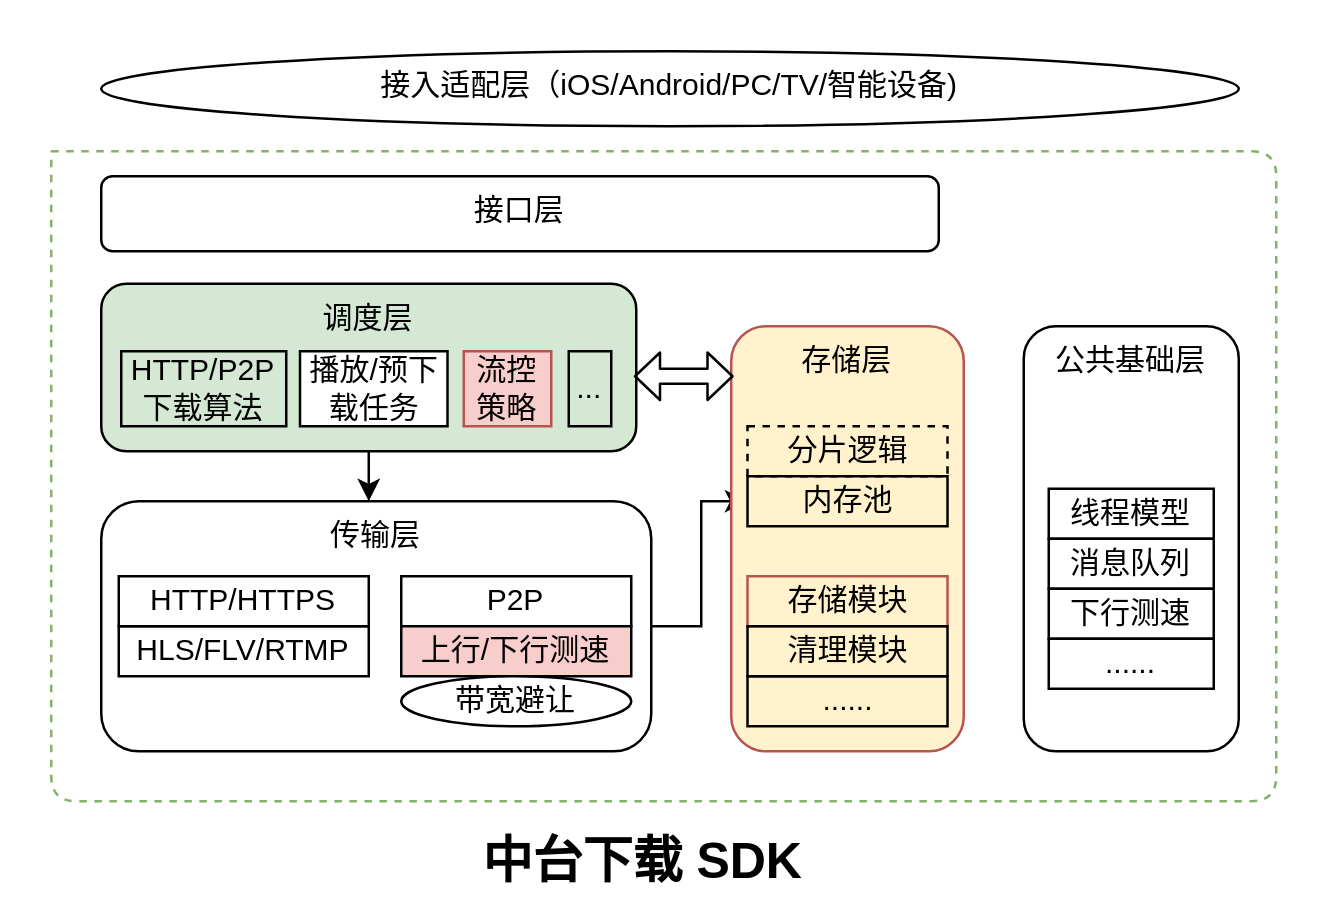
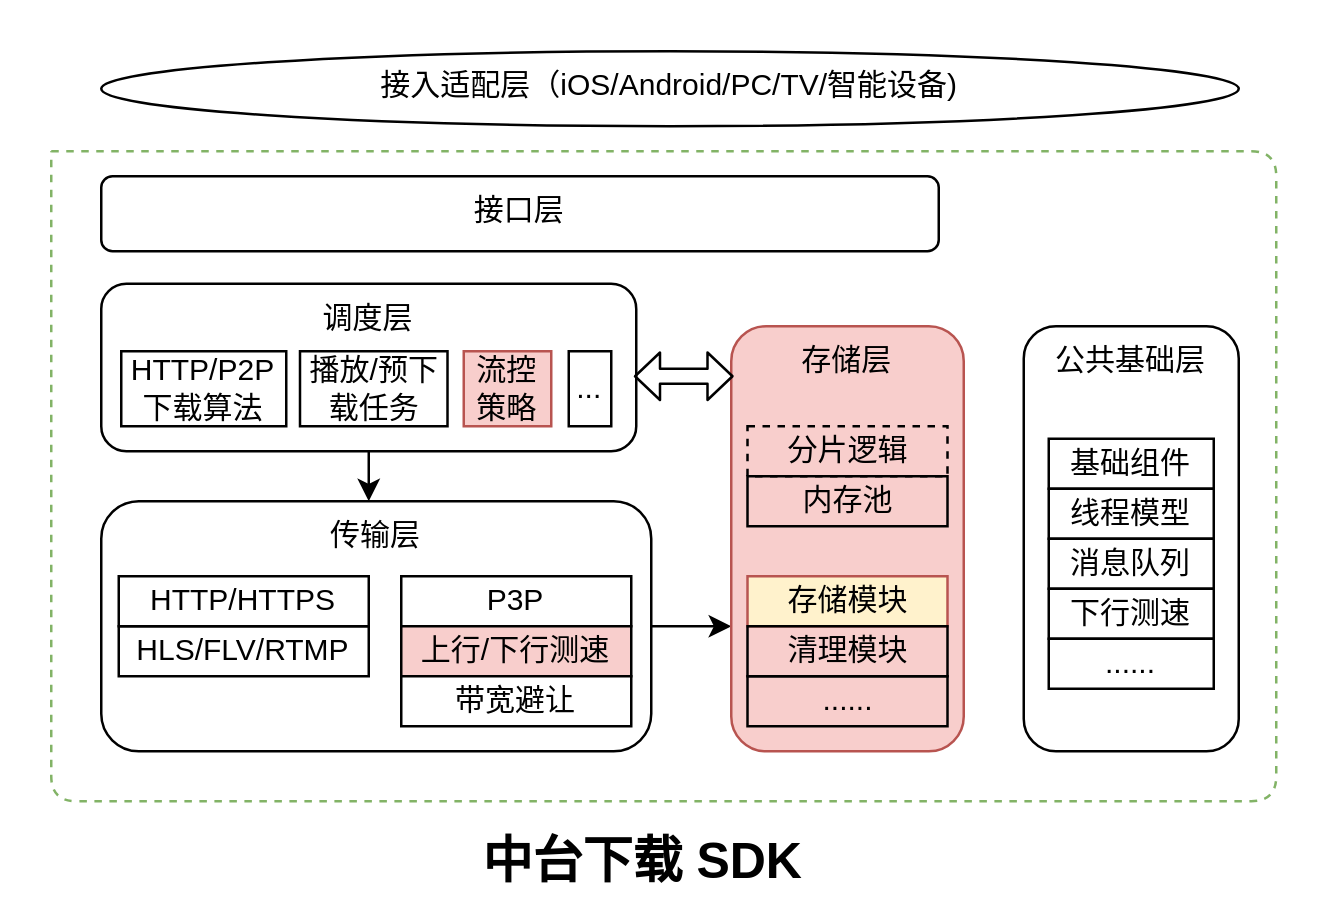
(369, 319) -> (369, 319)
none -> (1131, 464)
(848, 539) -> (848, 539)
(701, 551) -> (706, 626)
(516, 601) -> (516, 601)
(516, 701) -> (516, 701)
